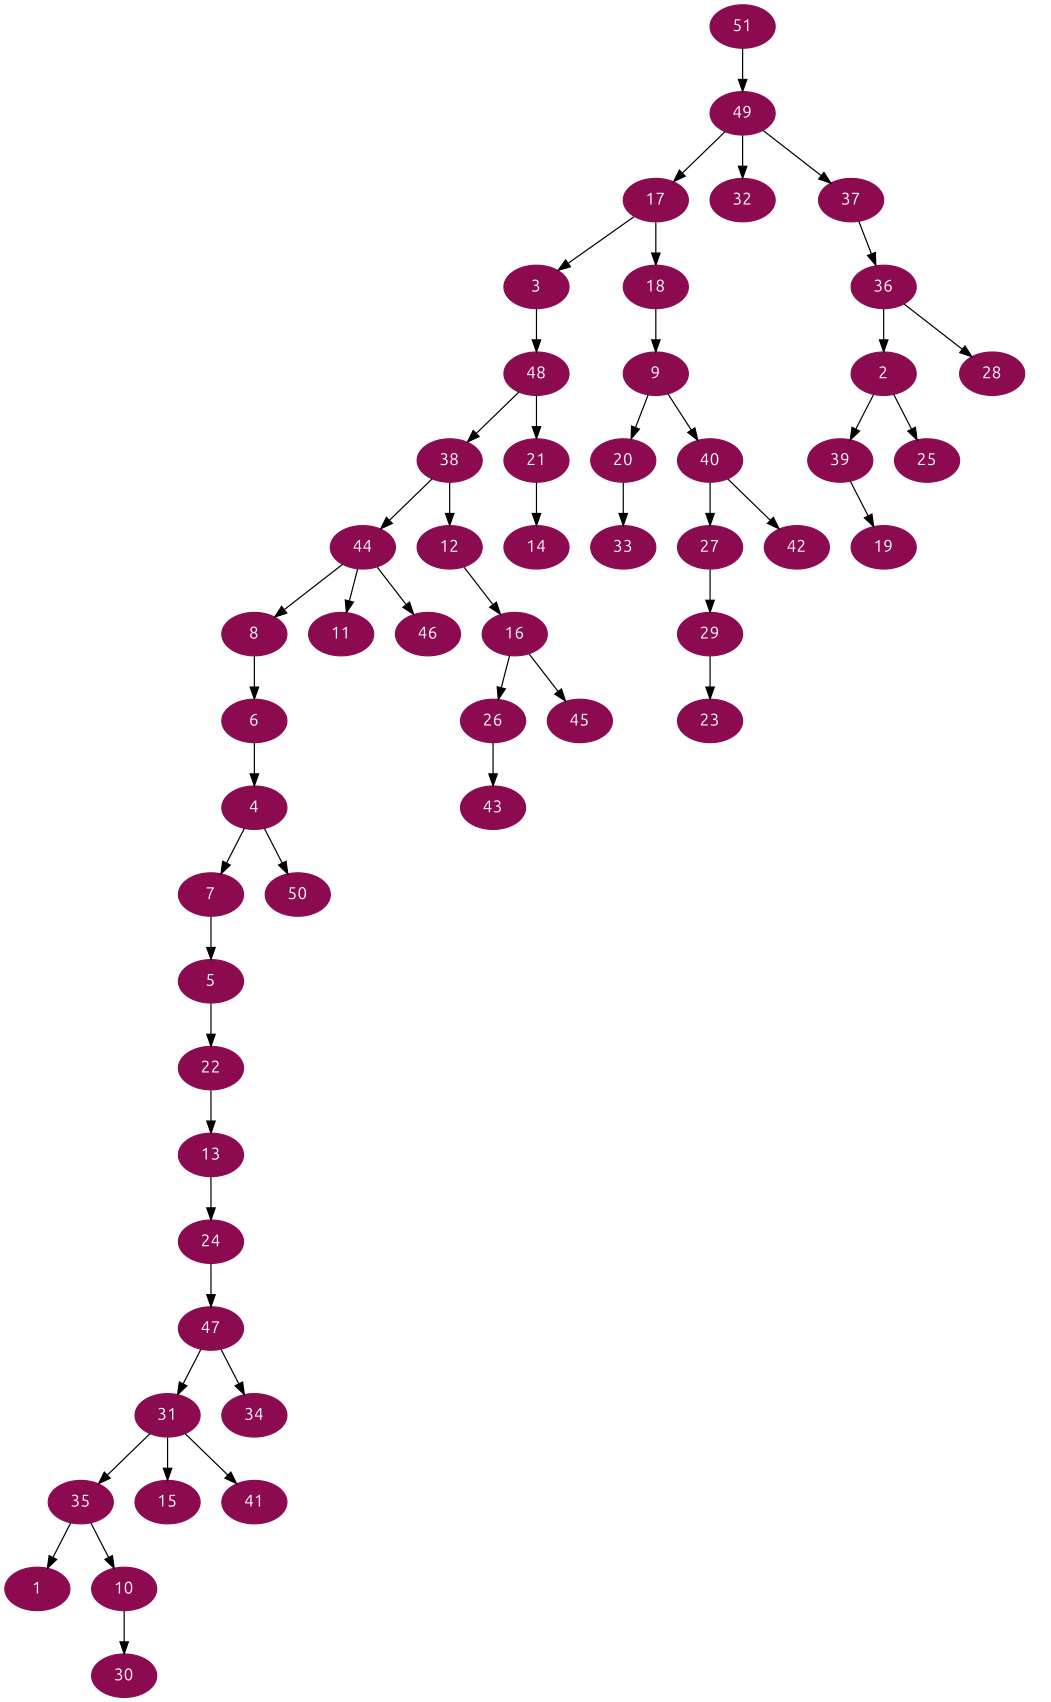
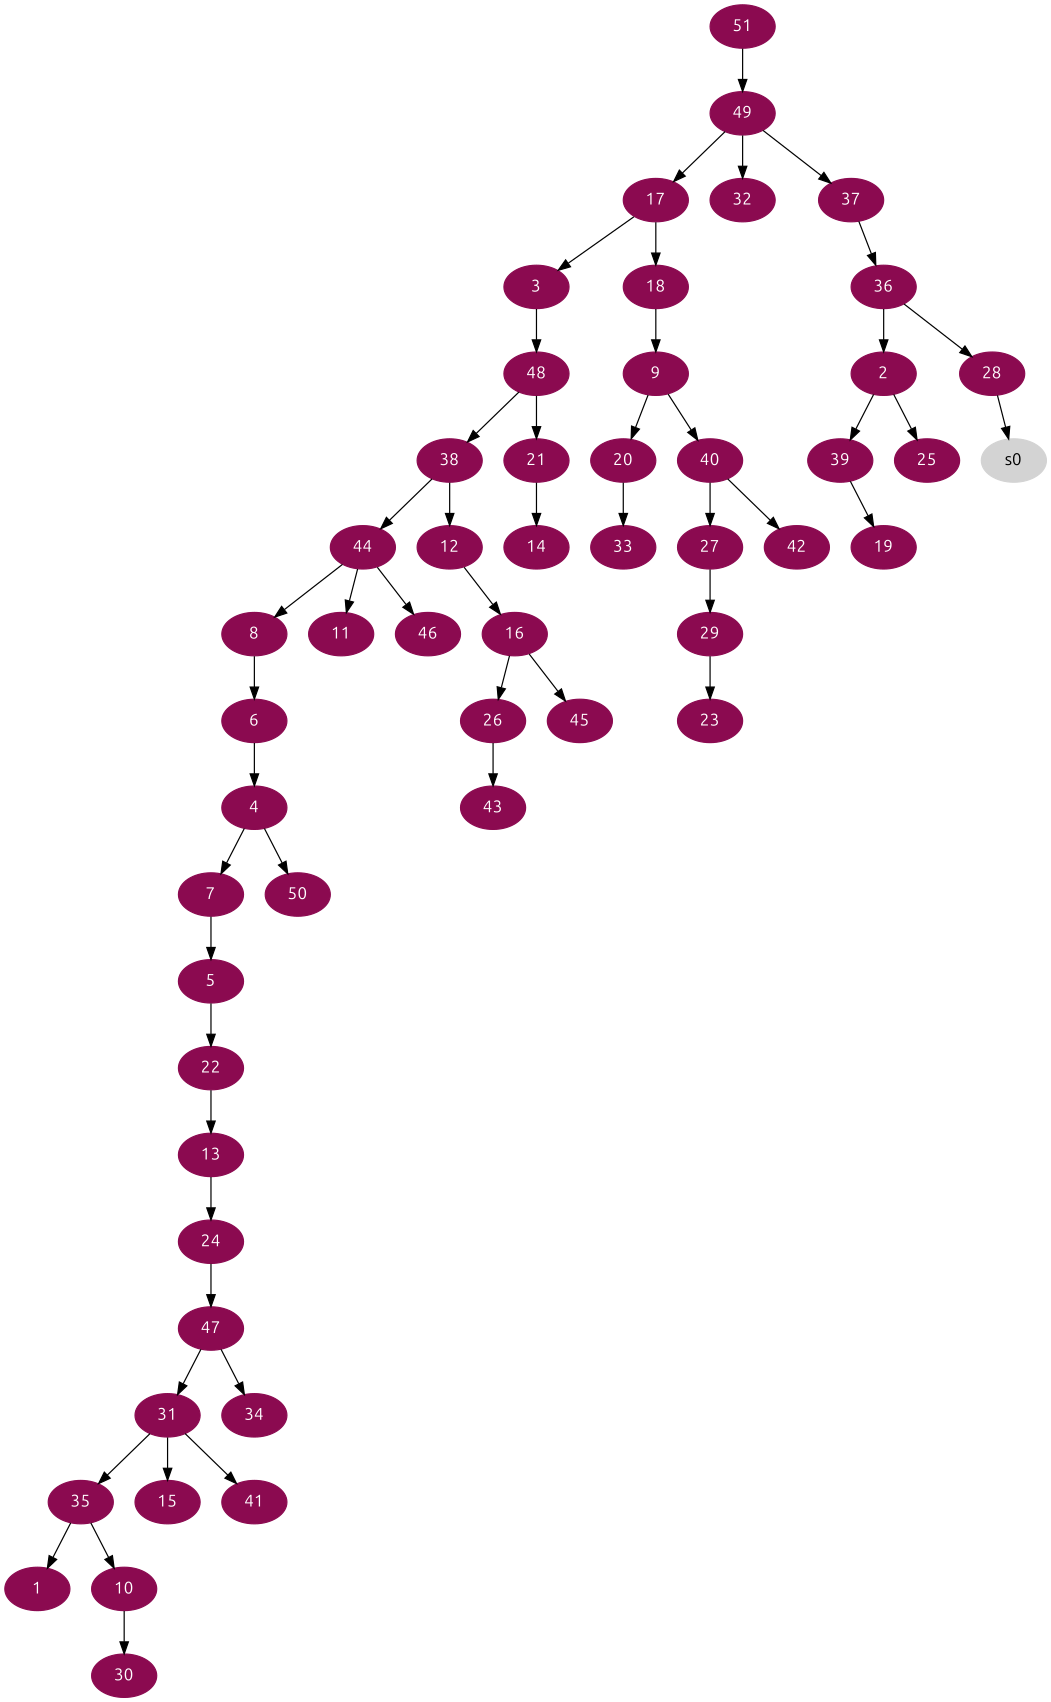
none -> (1014, 461)
